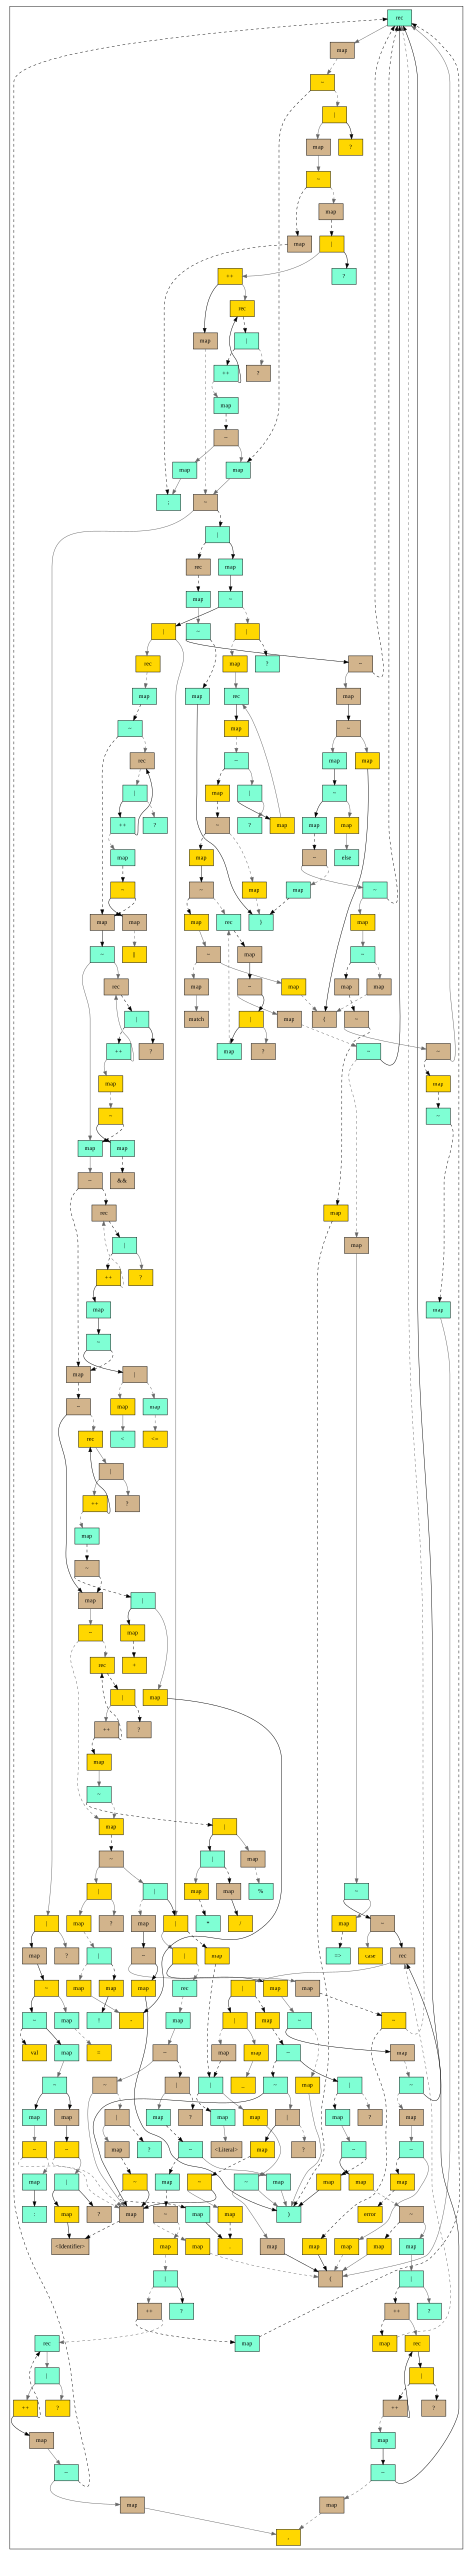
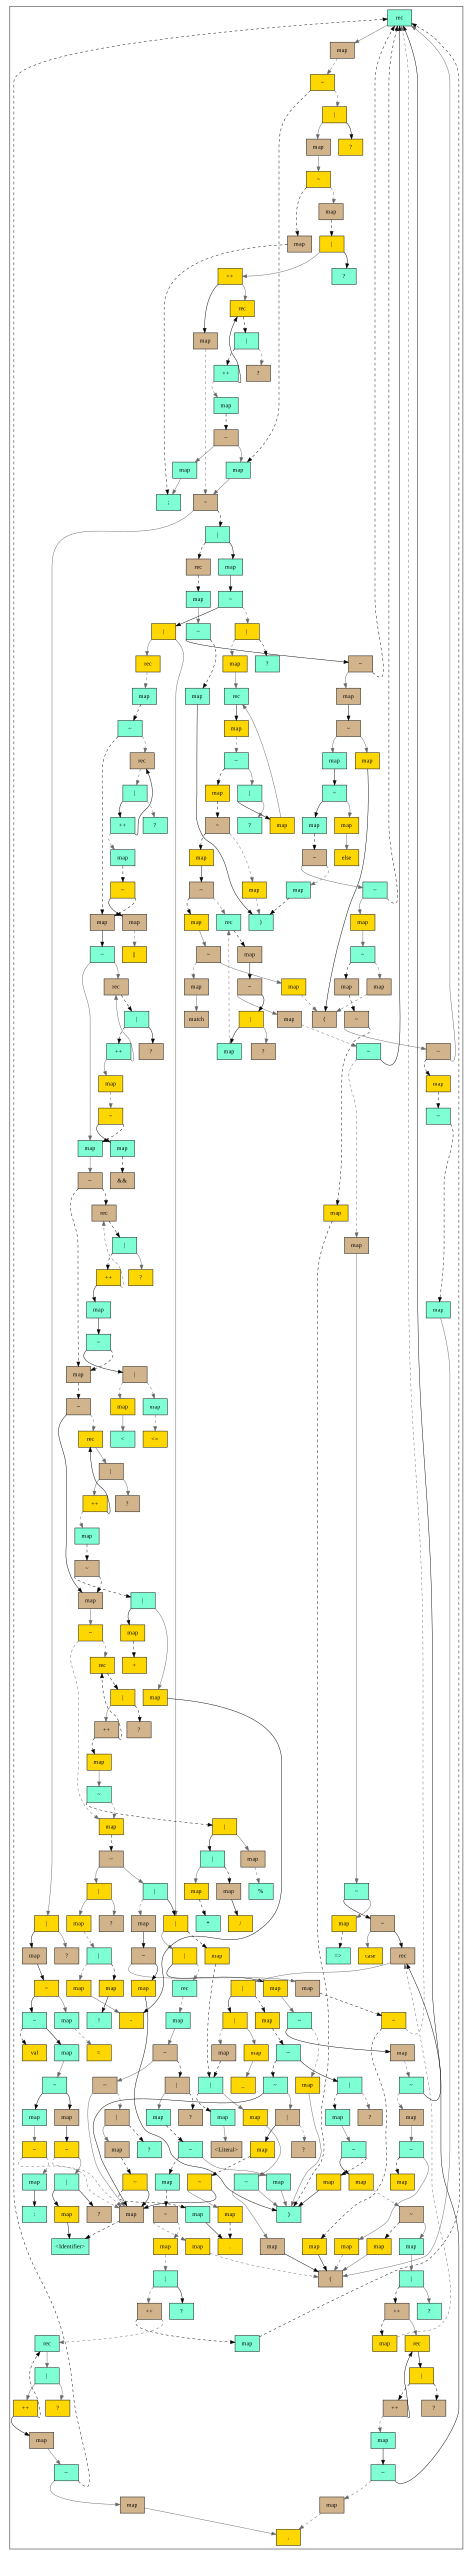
(347, 858) -> (347, 858)
(370, 2214) -> none
(70, 2247) -> (70, 2247)
